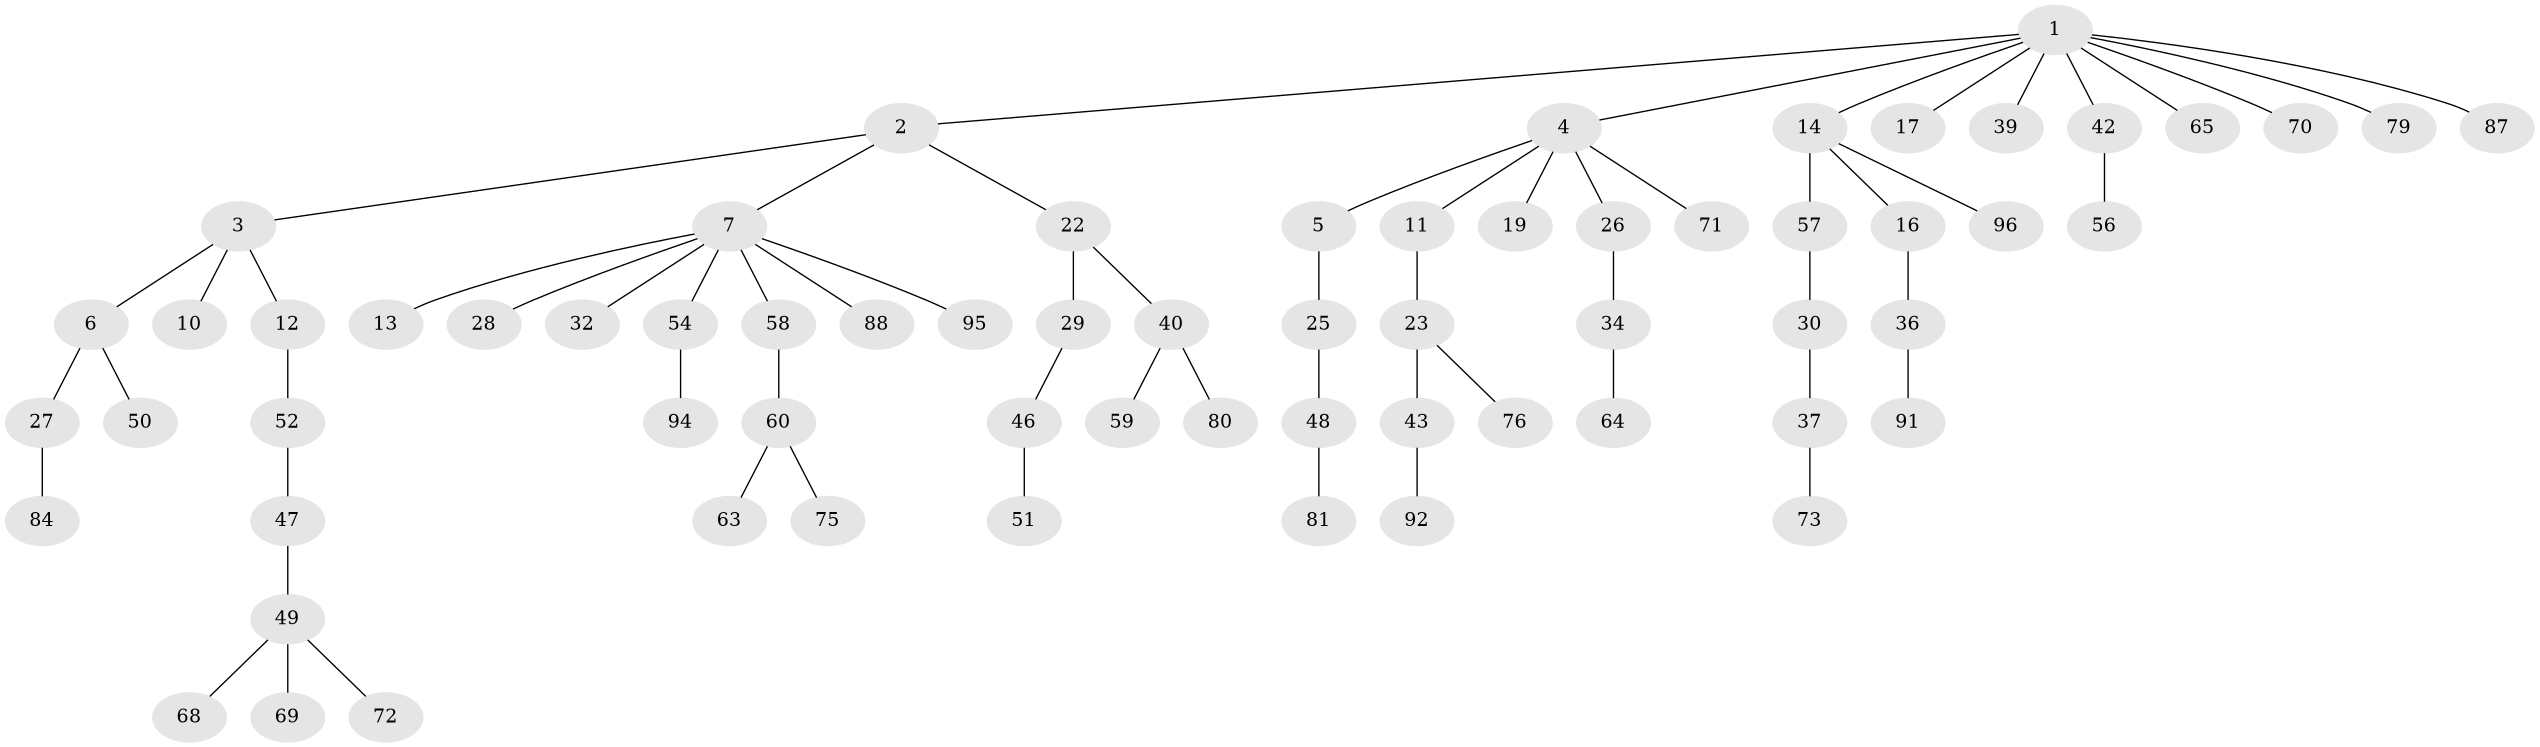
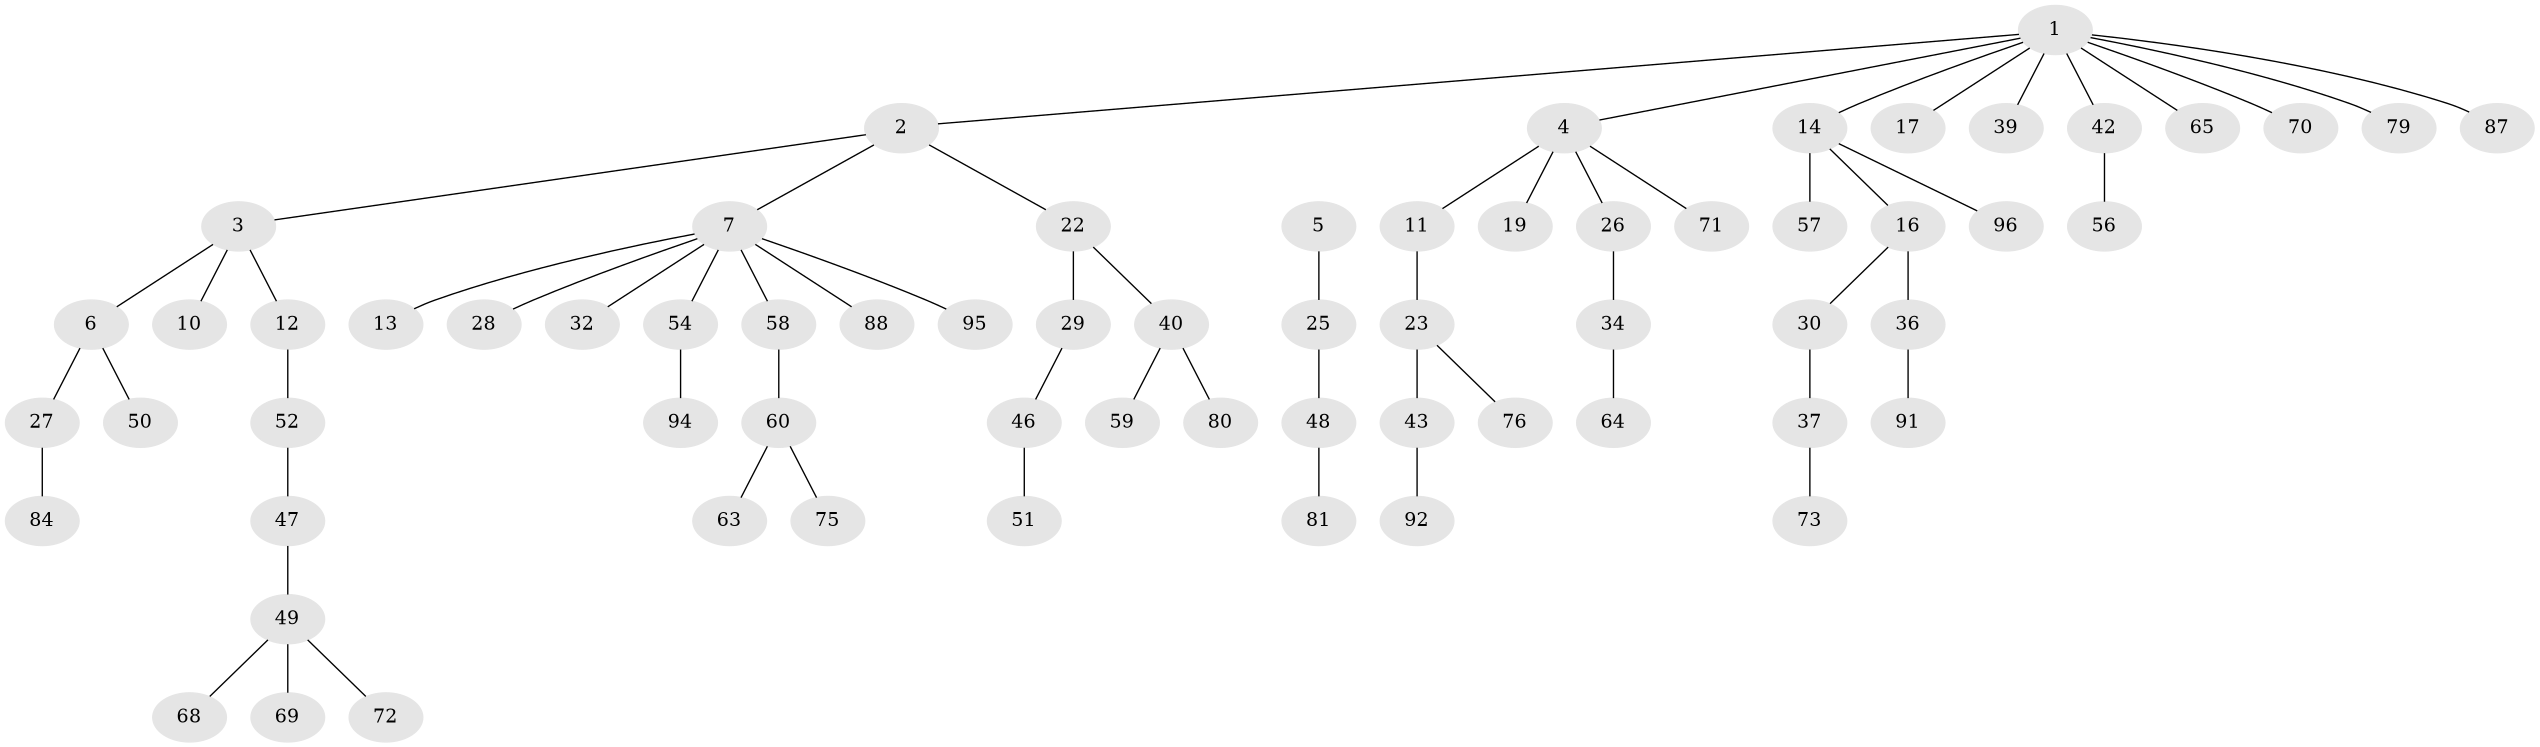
(1439, 174) -> none
(1810, 276) -> (1859, 275)
